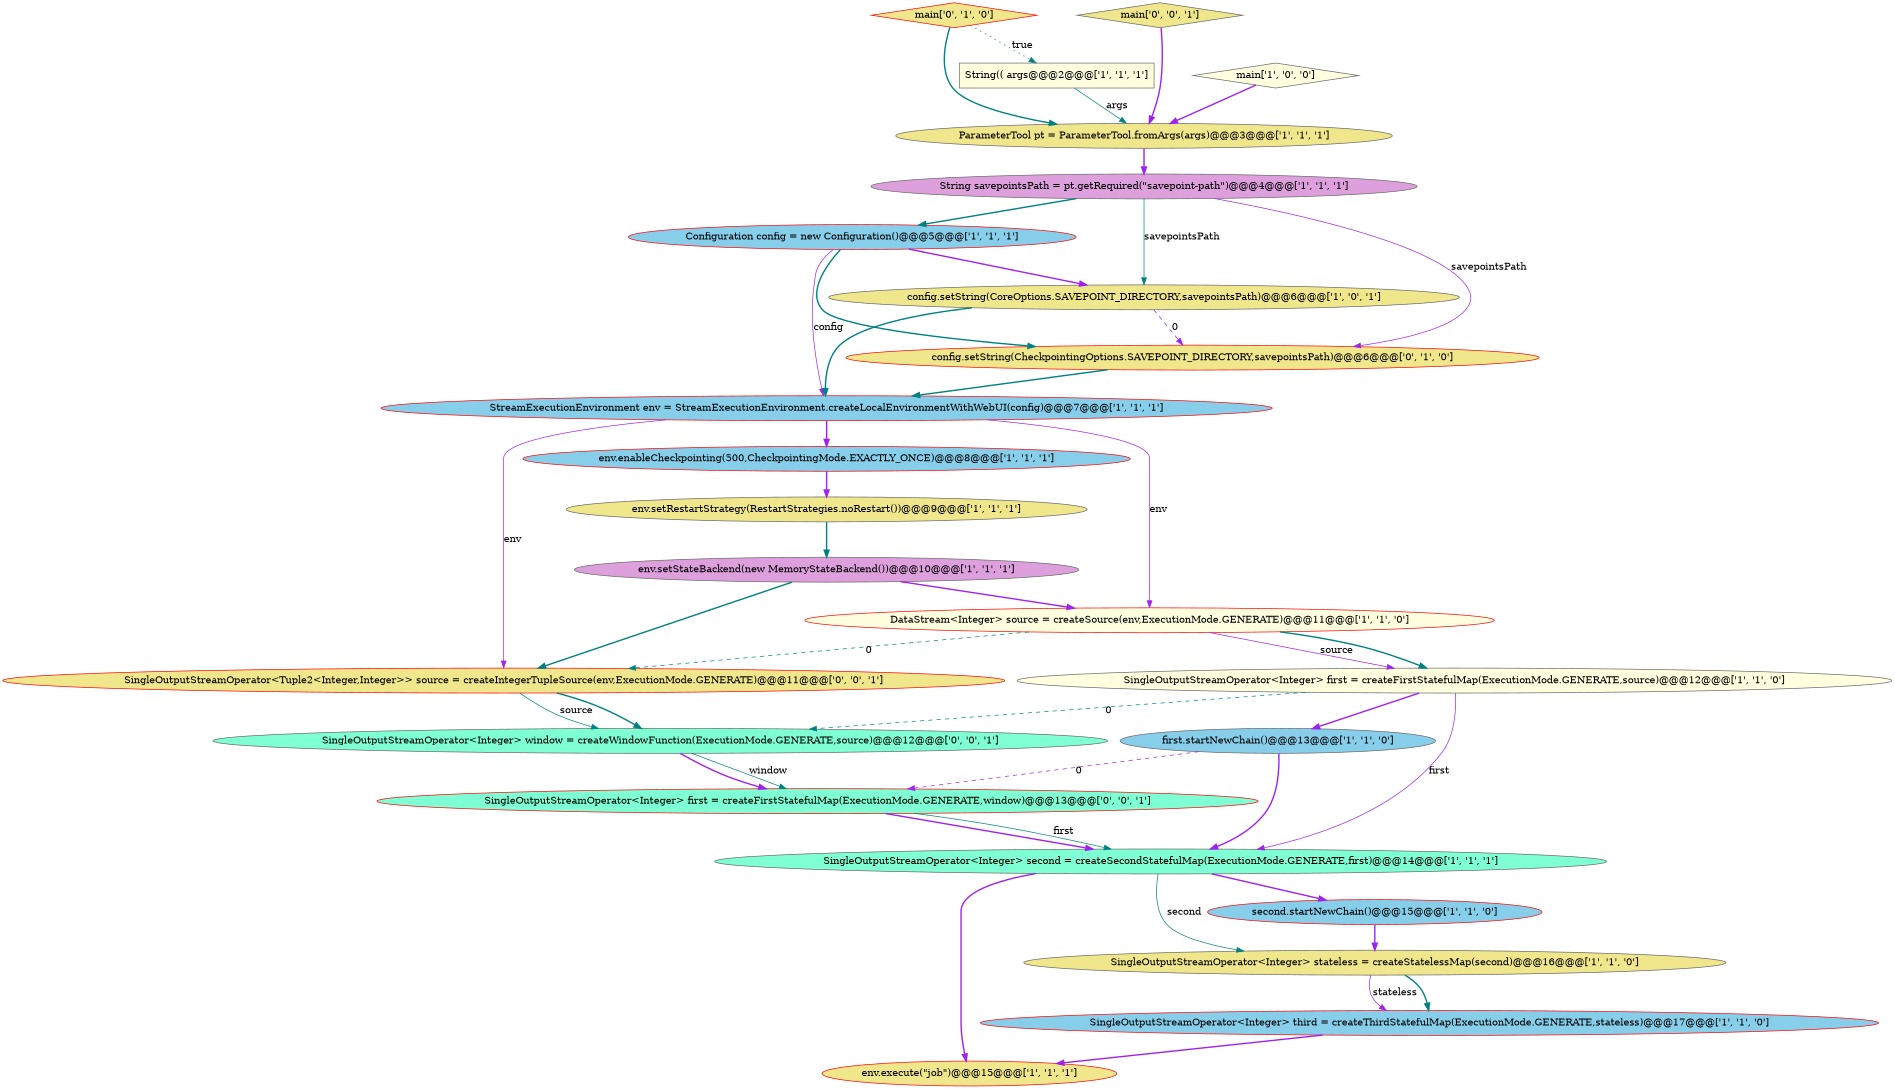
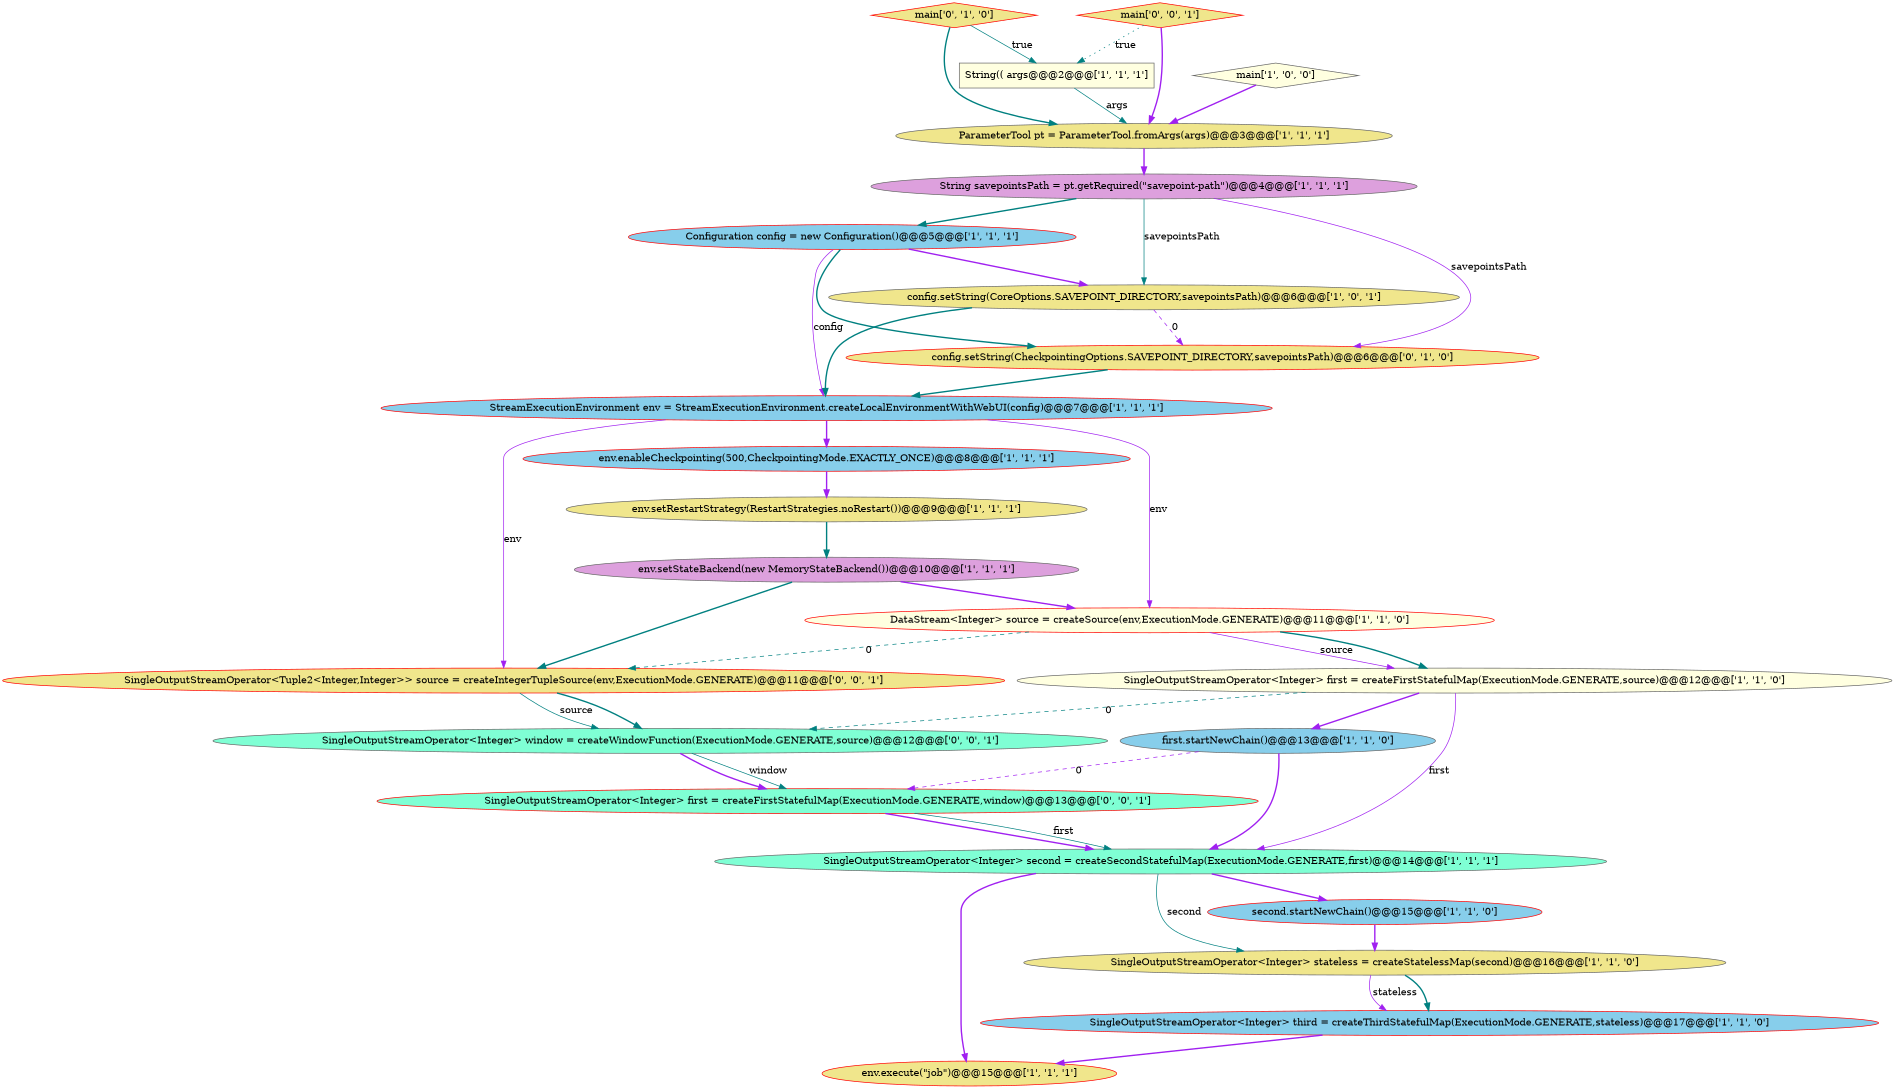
(1160, 15) -> (1160, 15)
(1000, 42) -> (1000, 42)
none -> (1114, 42)
